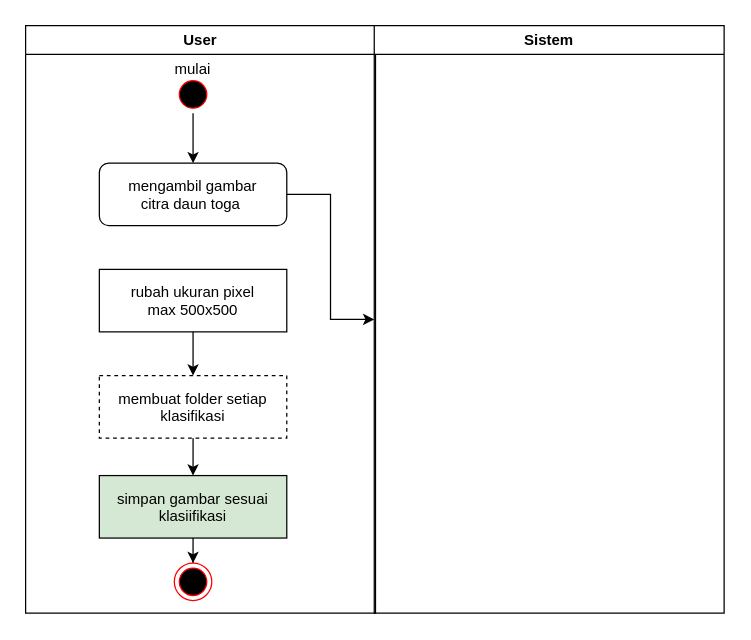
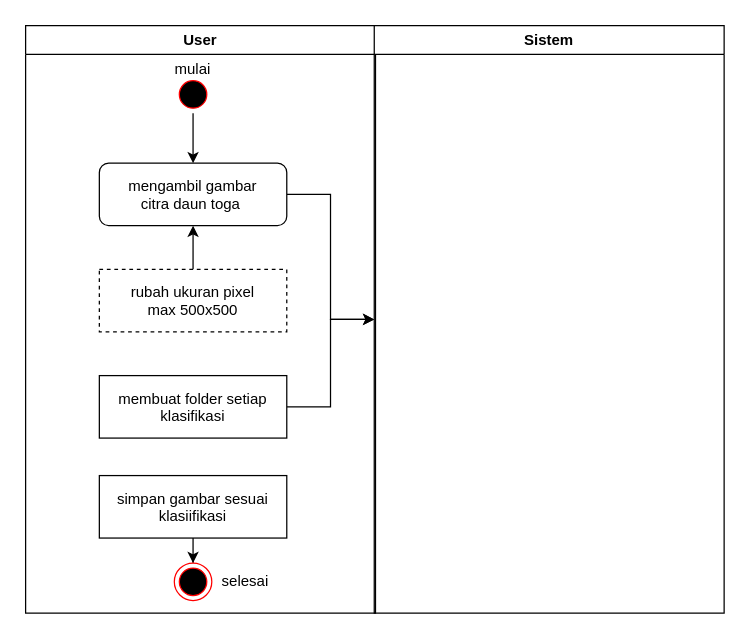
(193, 301) -> (193, 301)
(193, 356) -> (193, 245)
(193, 407) -> (193, 407)
(193, 461) -> (331, 387)
(193, 507) -> (193, 507)
none -> (245, 582)
